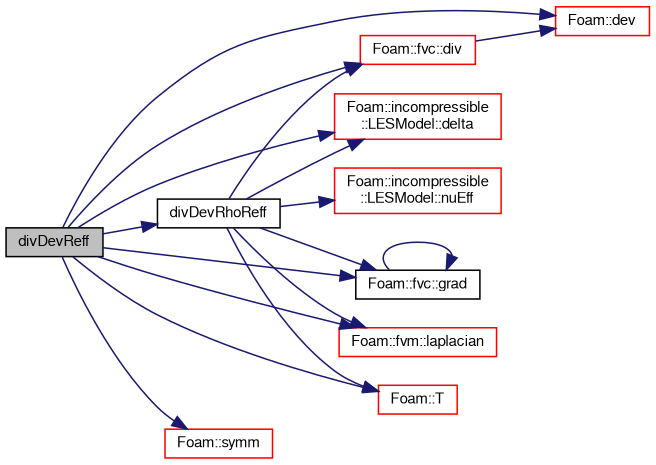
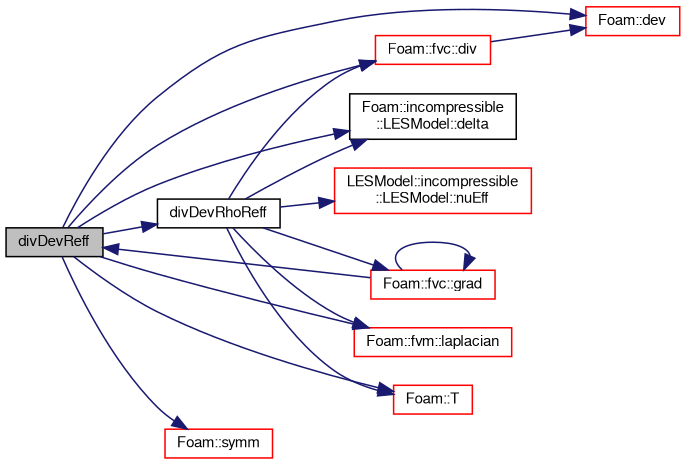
(418, 117) -> (433, 117)
(418, 191) -> (433, 191)
(222, 262) -> (232, 262)
(418, 285) -> (433, 285)
